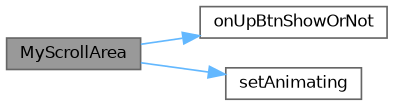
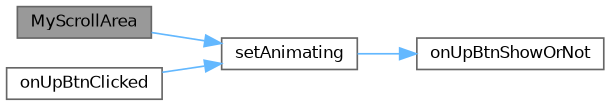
(162, 41) -> (379, 54)
none -> (84, 84)
